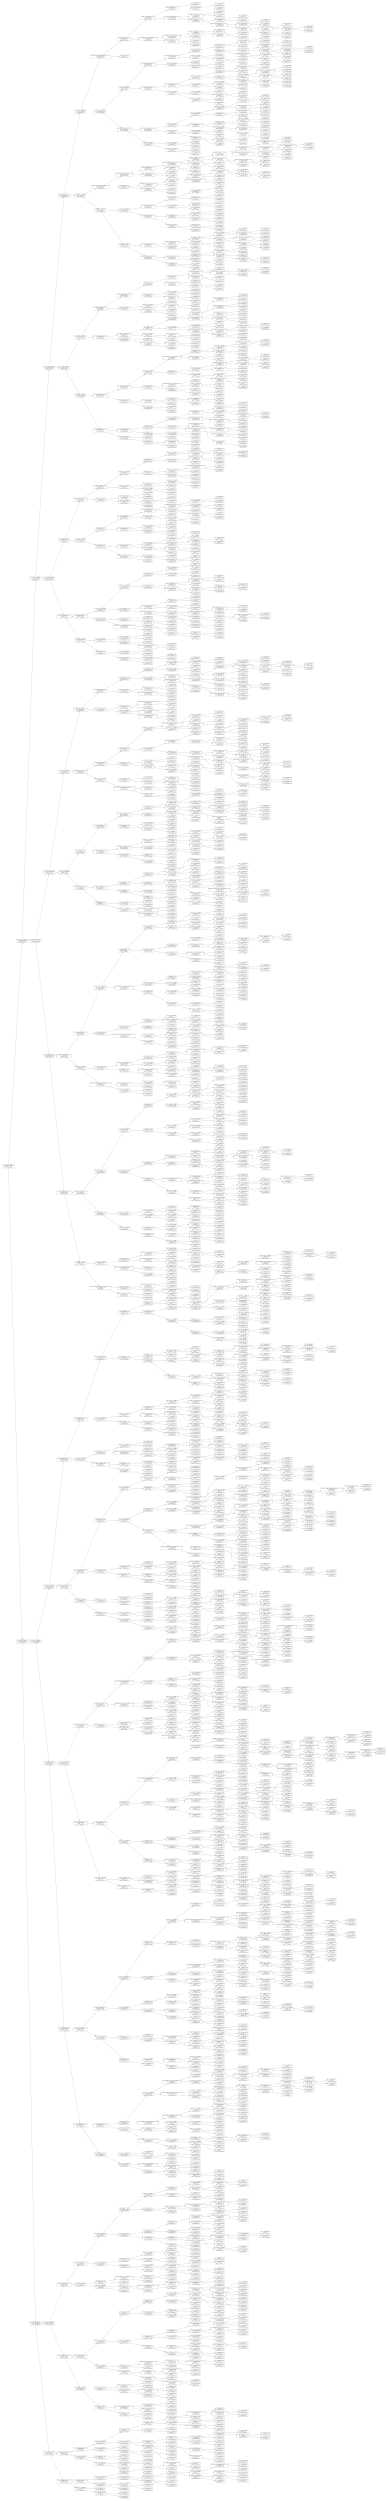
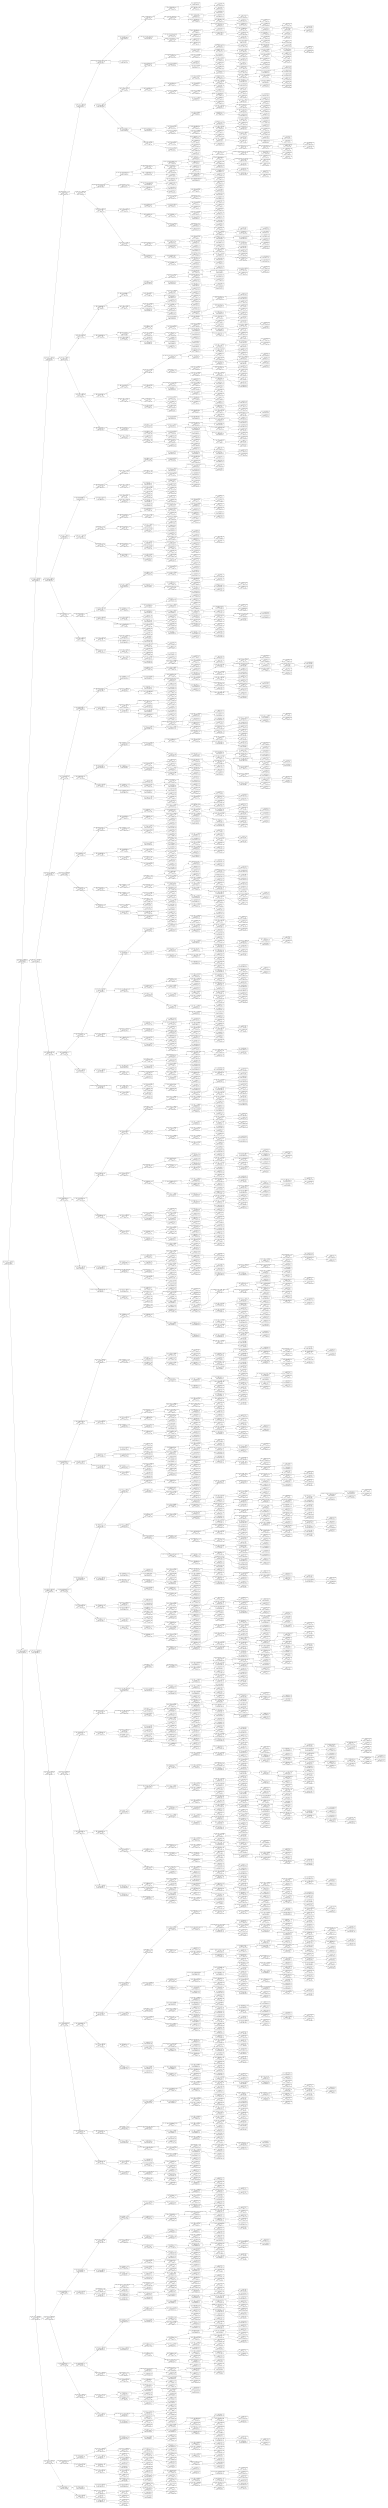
(265, 1947) -> none
